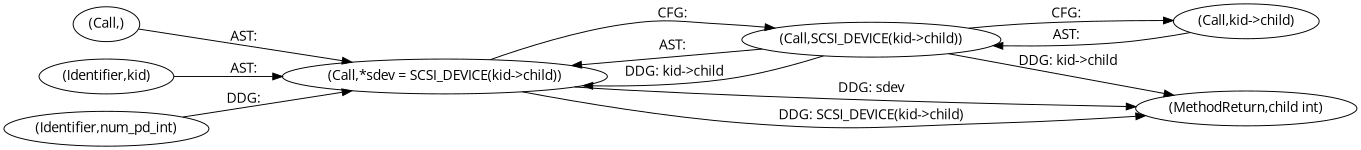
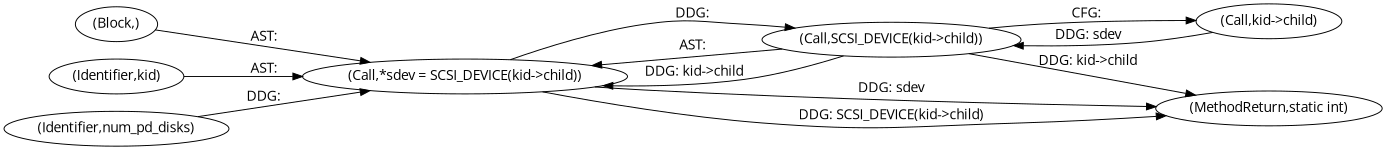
(674, 14) -> (695, 14)
(106, 24) -> (116, 24)
(1068, 35) -> (1088, 35)
(1246, 108) -> (1269, 108)
(106, 129) -> (116, 129)
